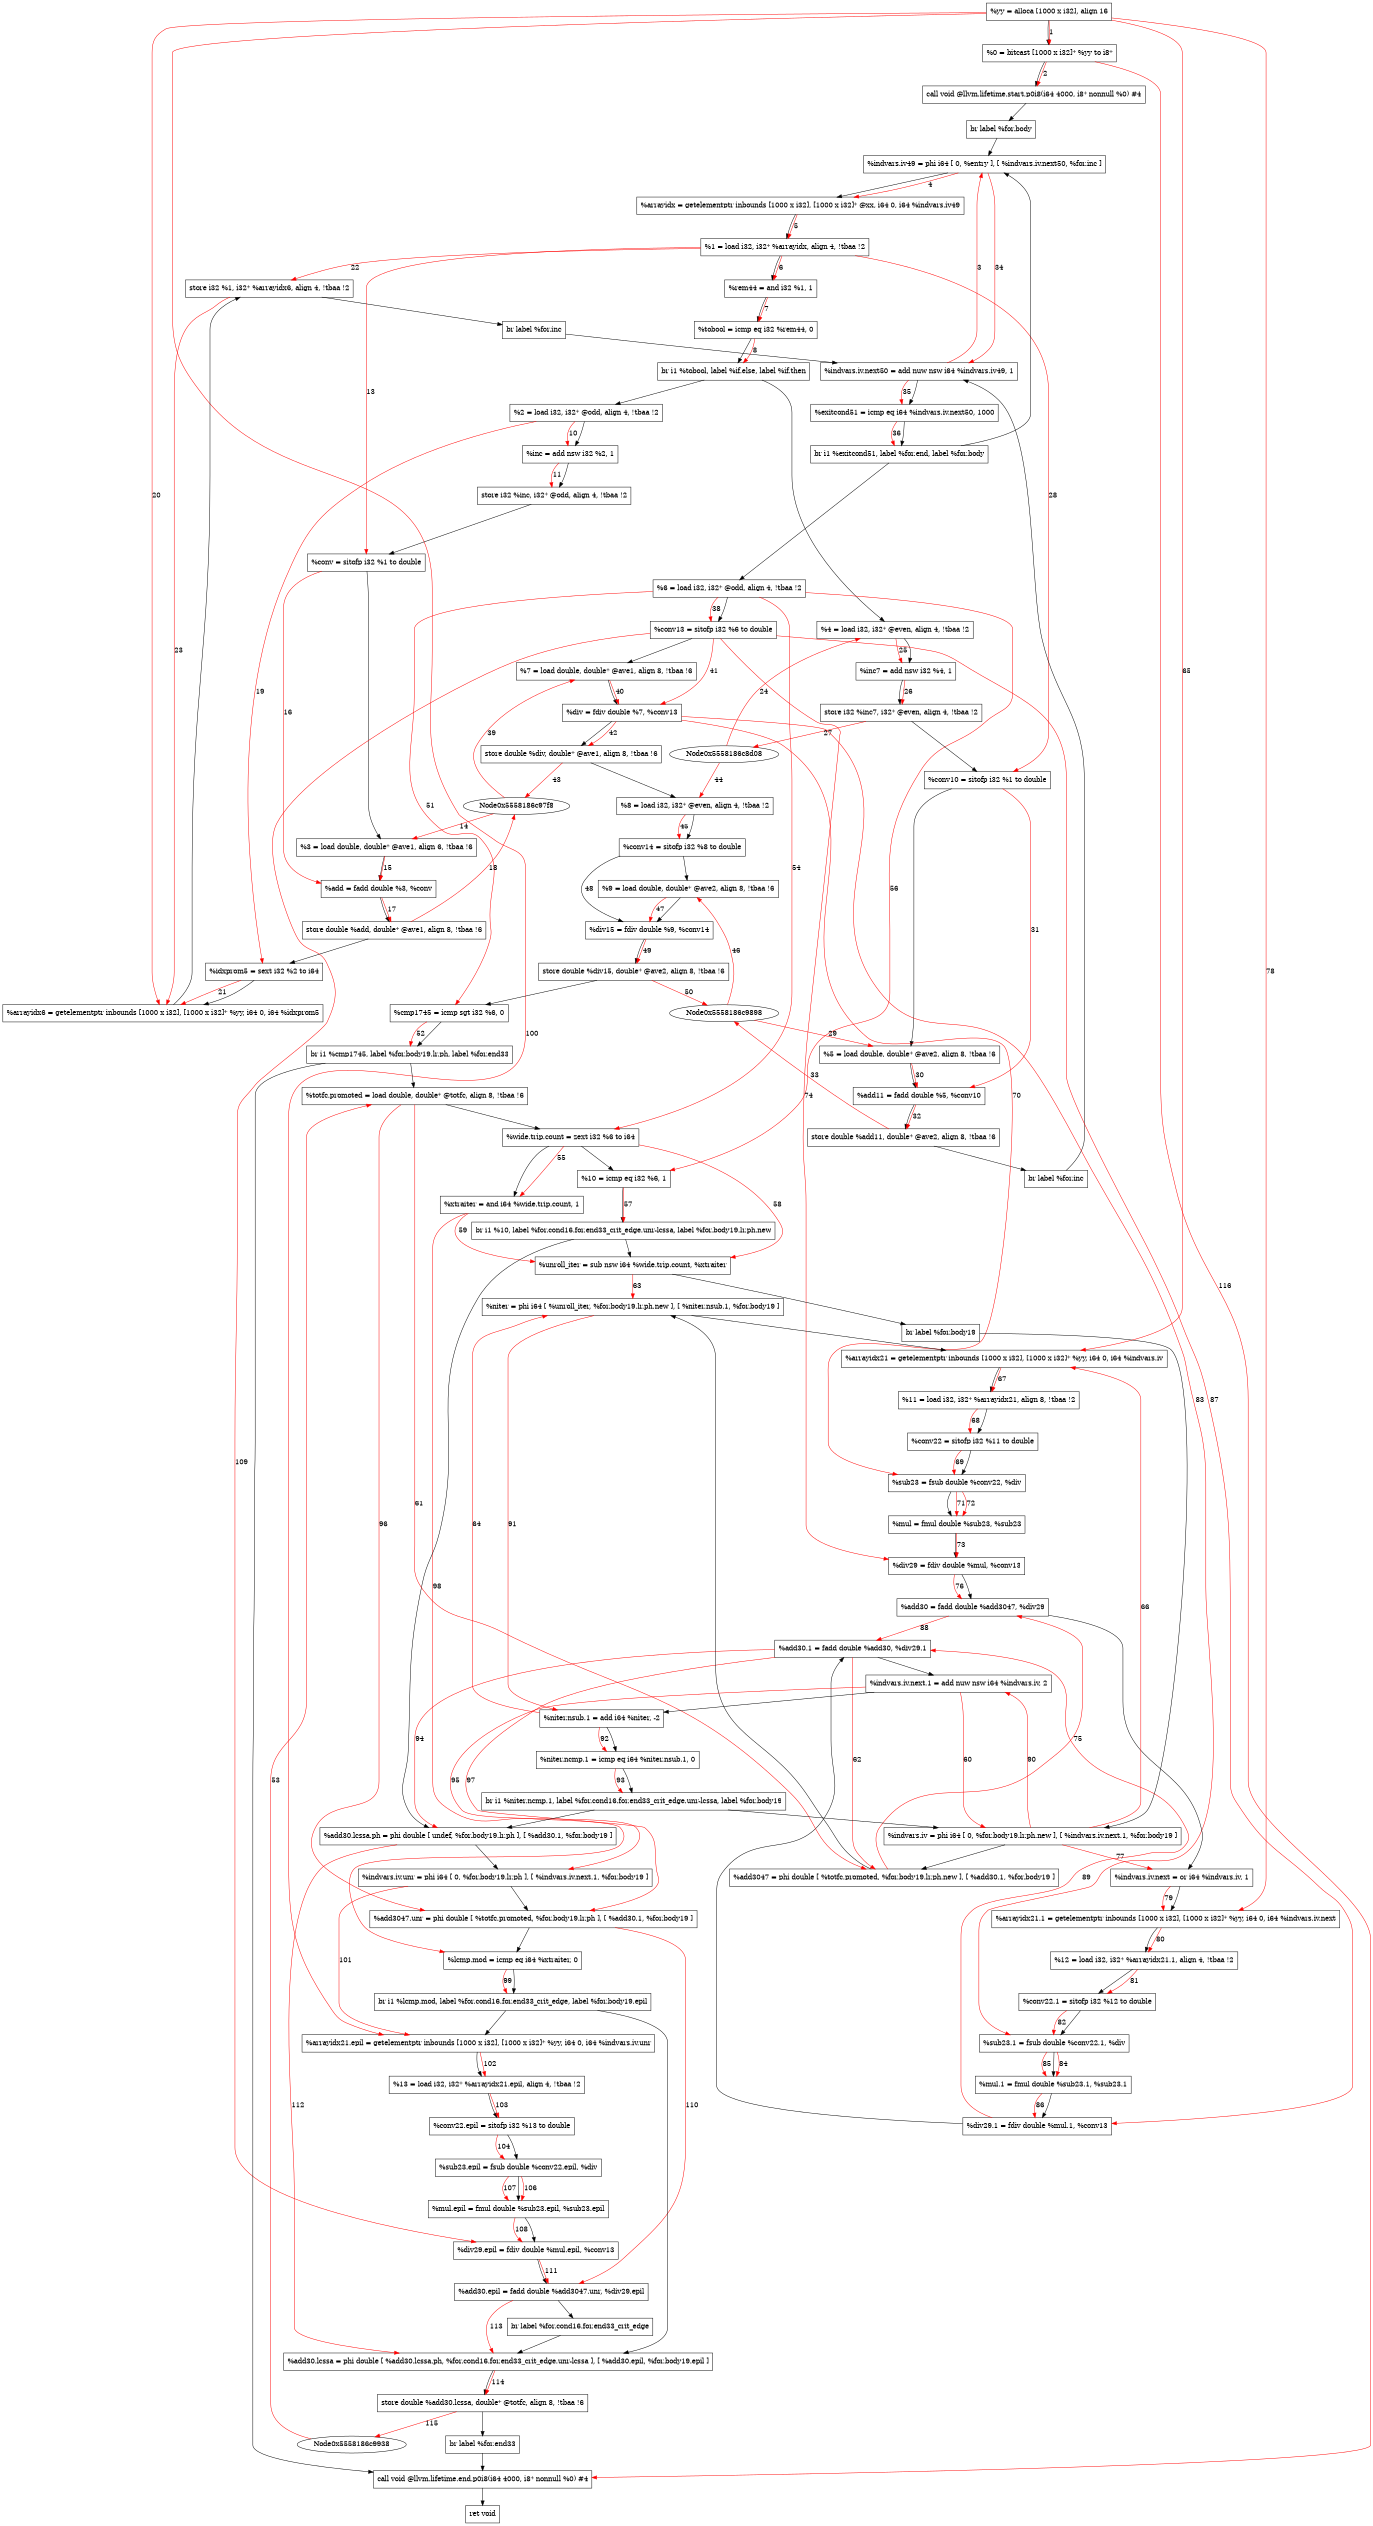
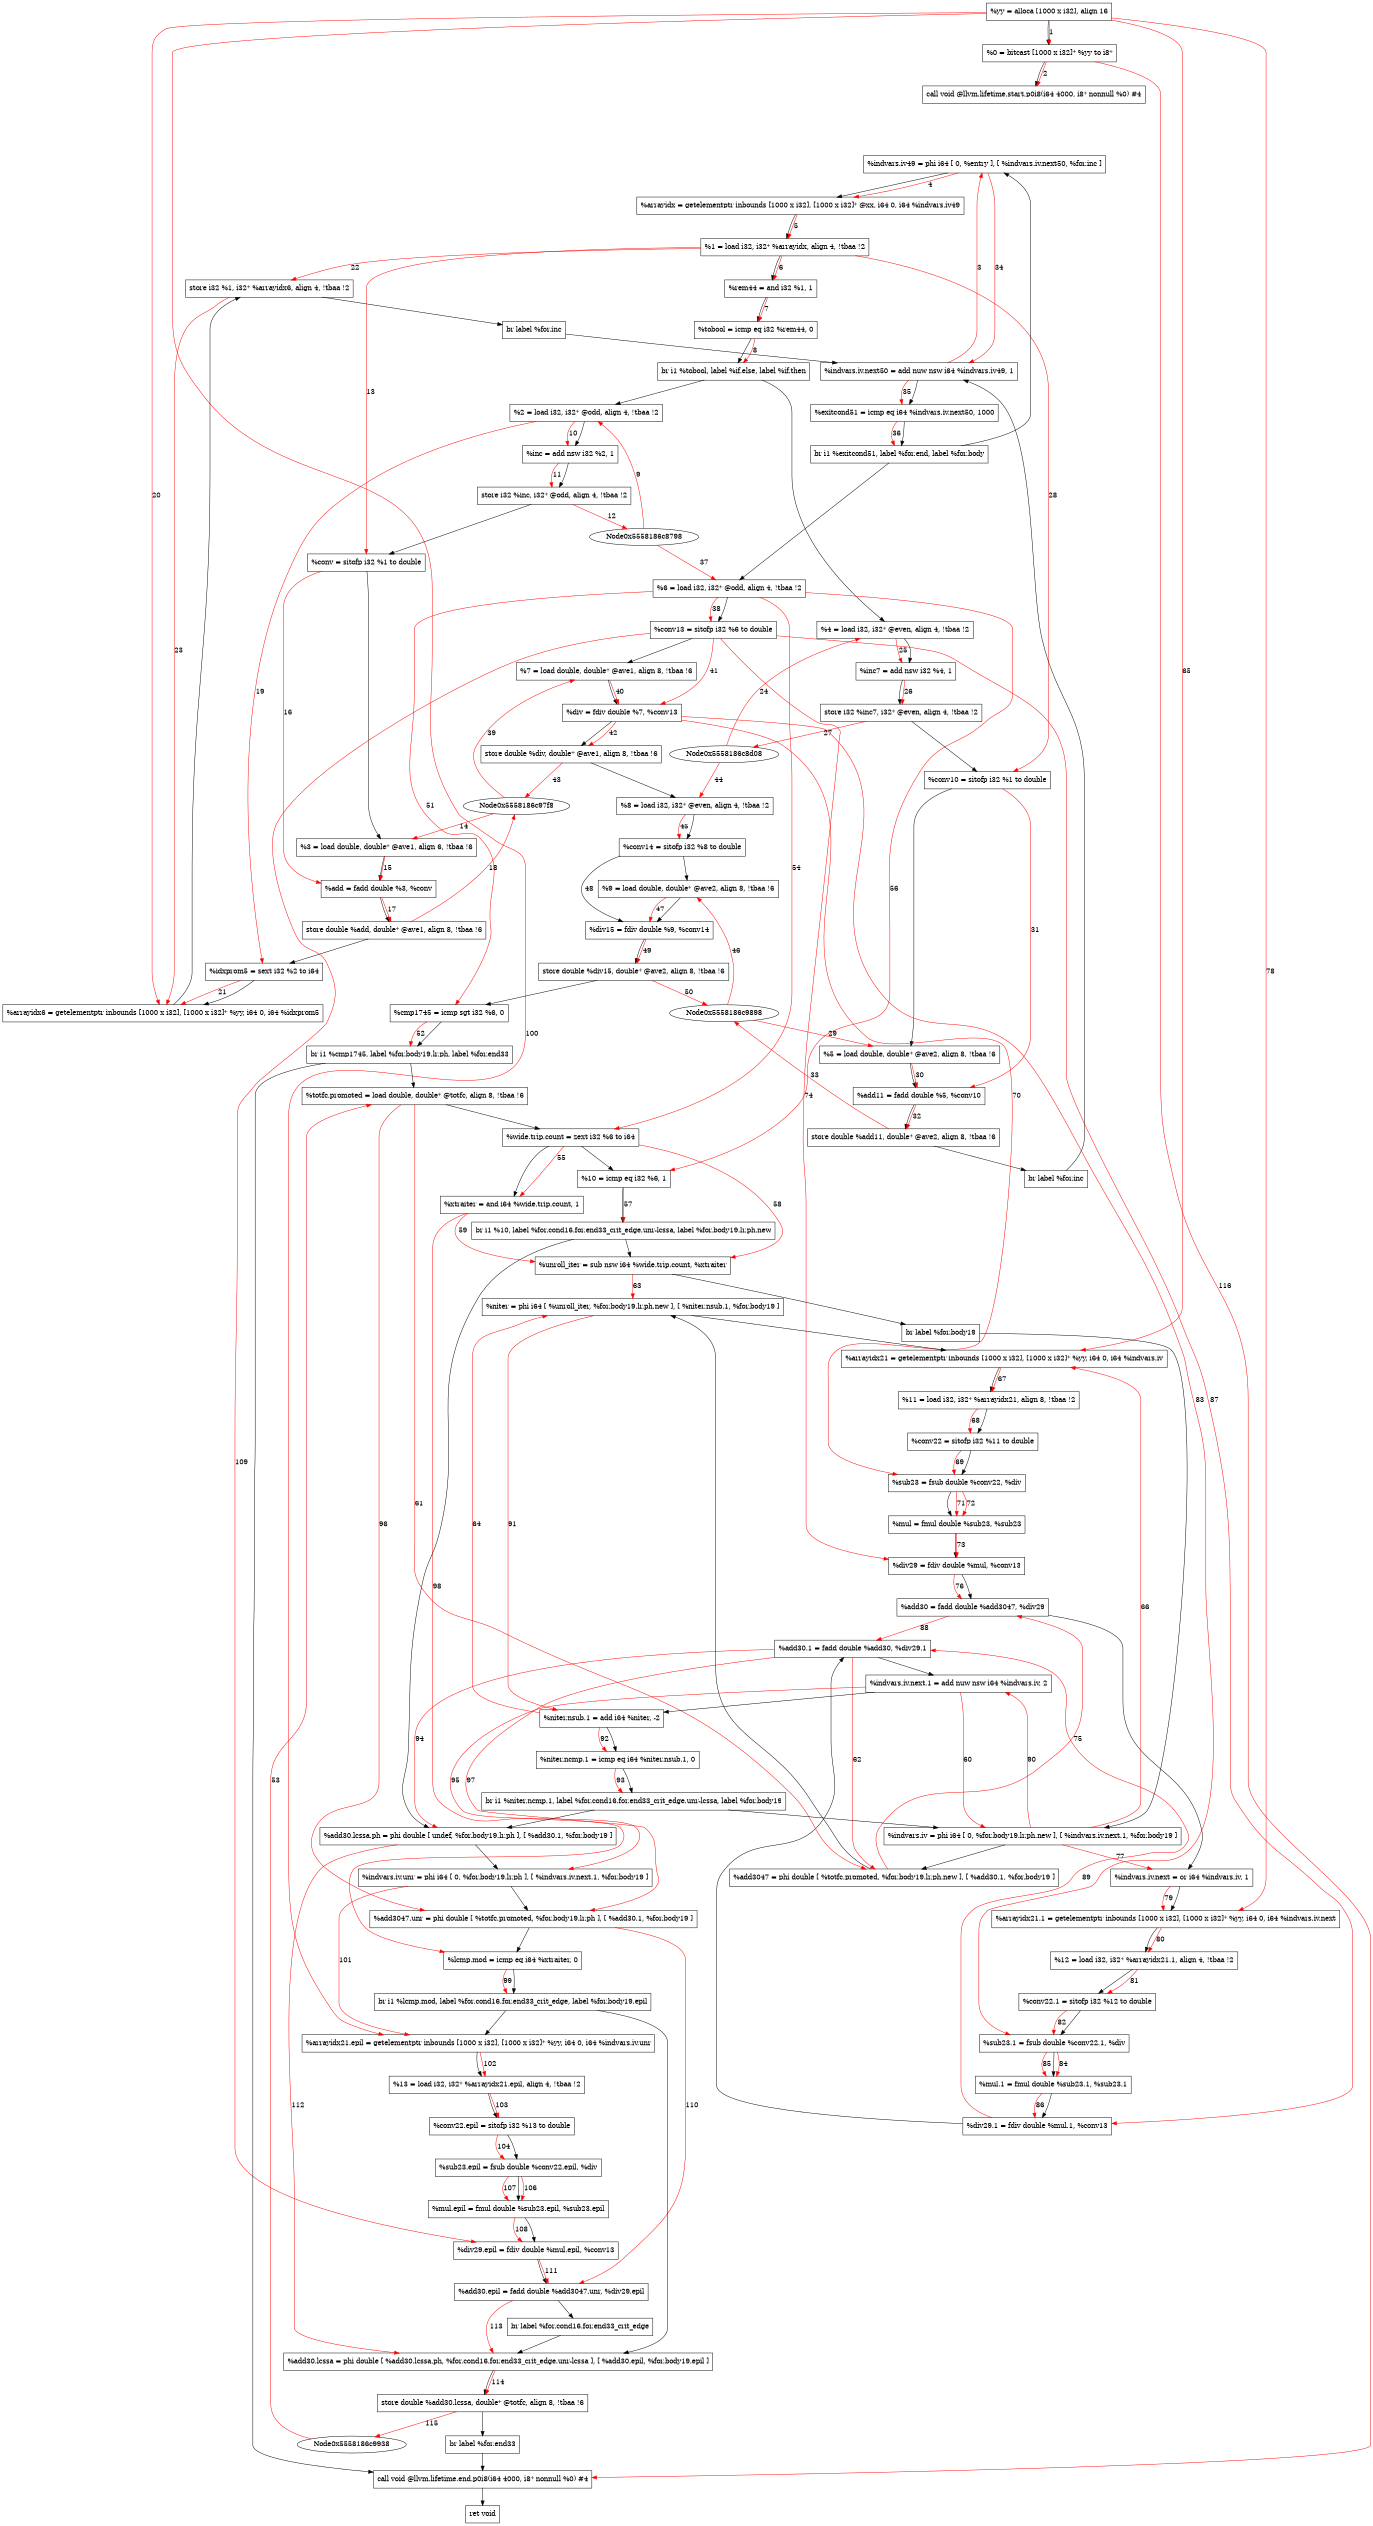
(1001, 129) -> none
none -> (644, 537)
